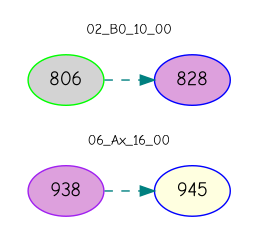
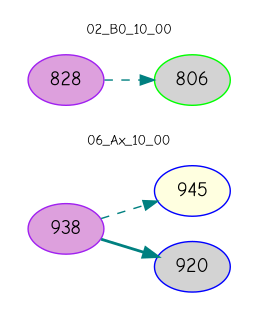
(122, 80) -> (122, 80)
(192, 80) -> (66, 80)
(129, 141) -> (129, 141)
none -> (192, 267)
